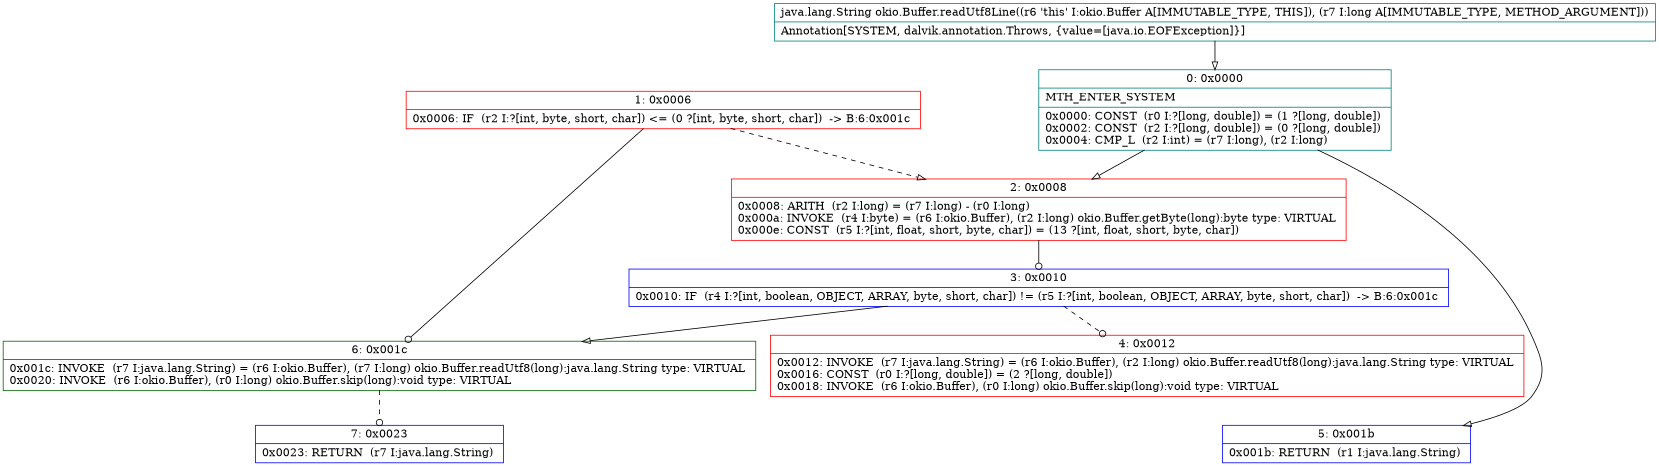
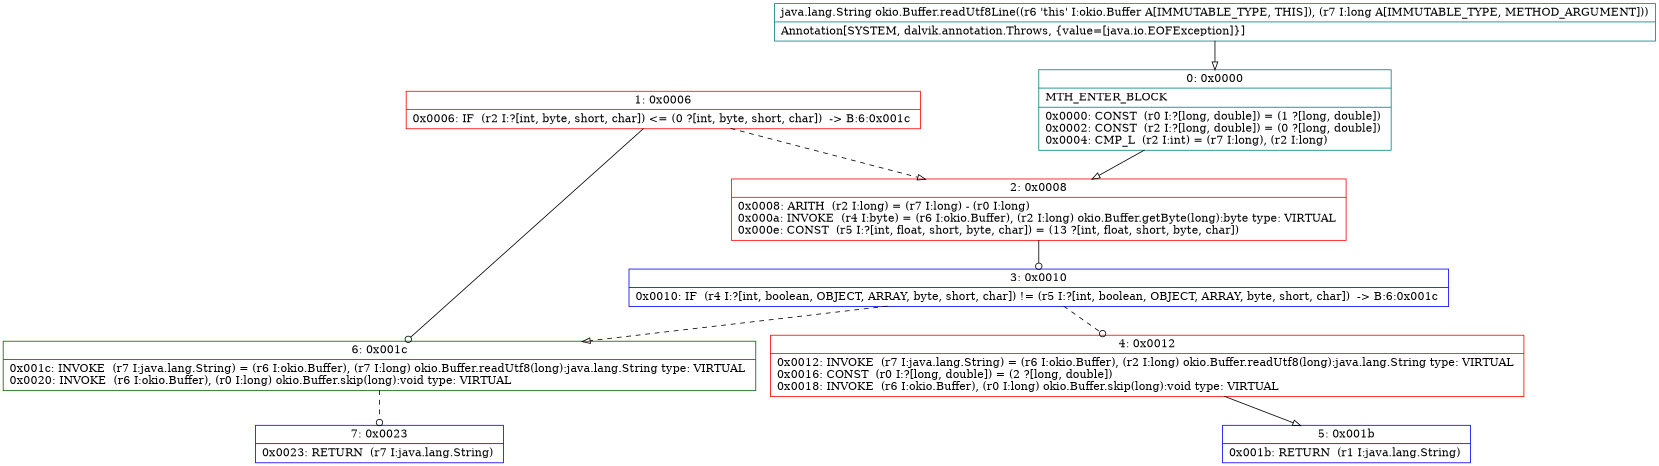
(1111, 97) -> (1107, 97)
(1489, 270) -> (1259, 410)
(739, 323) -> (739, 323)
